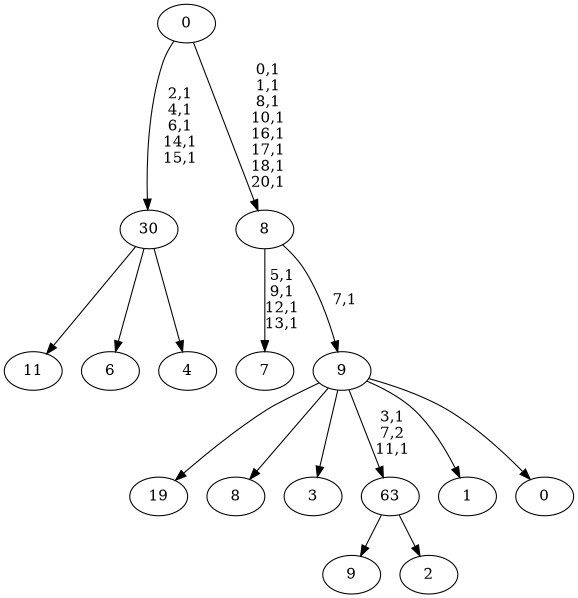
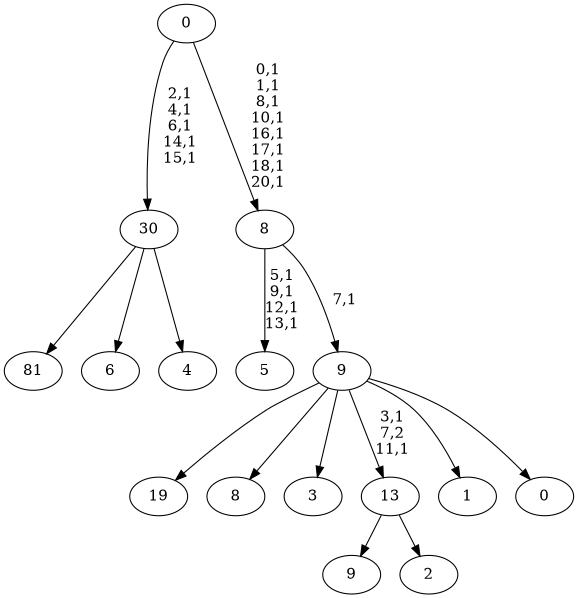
(33, 371) -> (33, 371)
(265, 371) -> (265, 371)
(390, 496) -> (390, 496)
